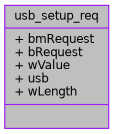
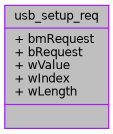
(32, 79) -> (42, 79)
